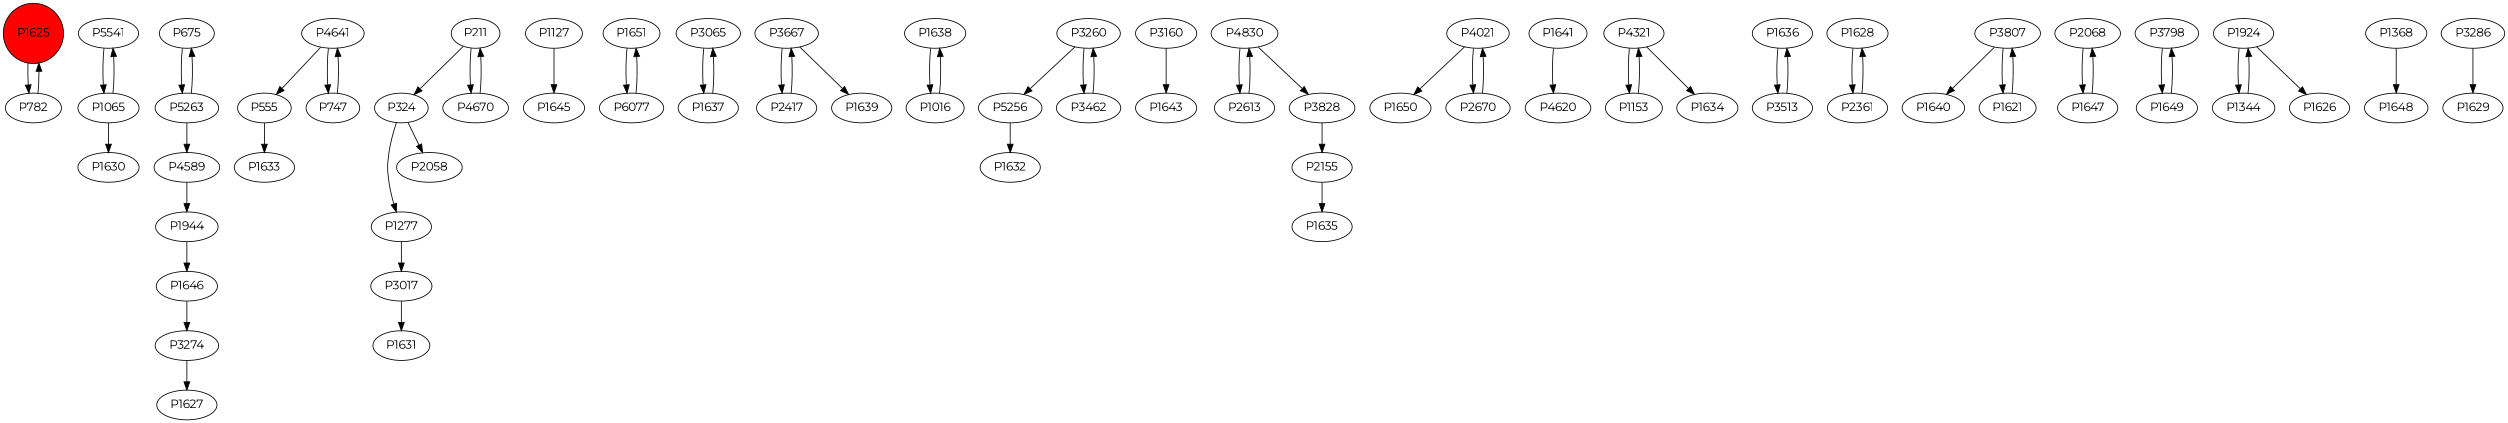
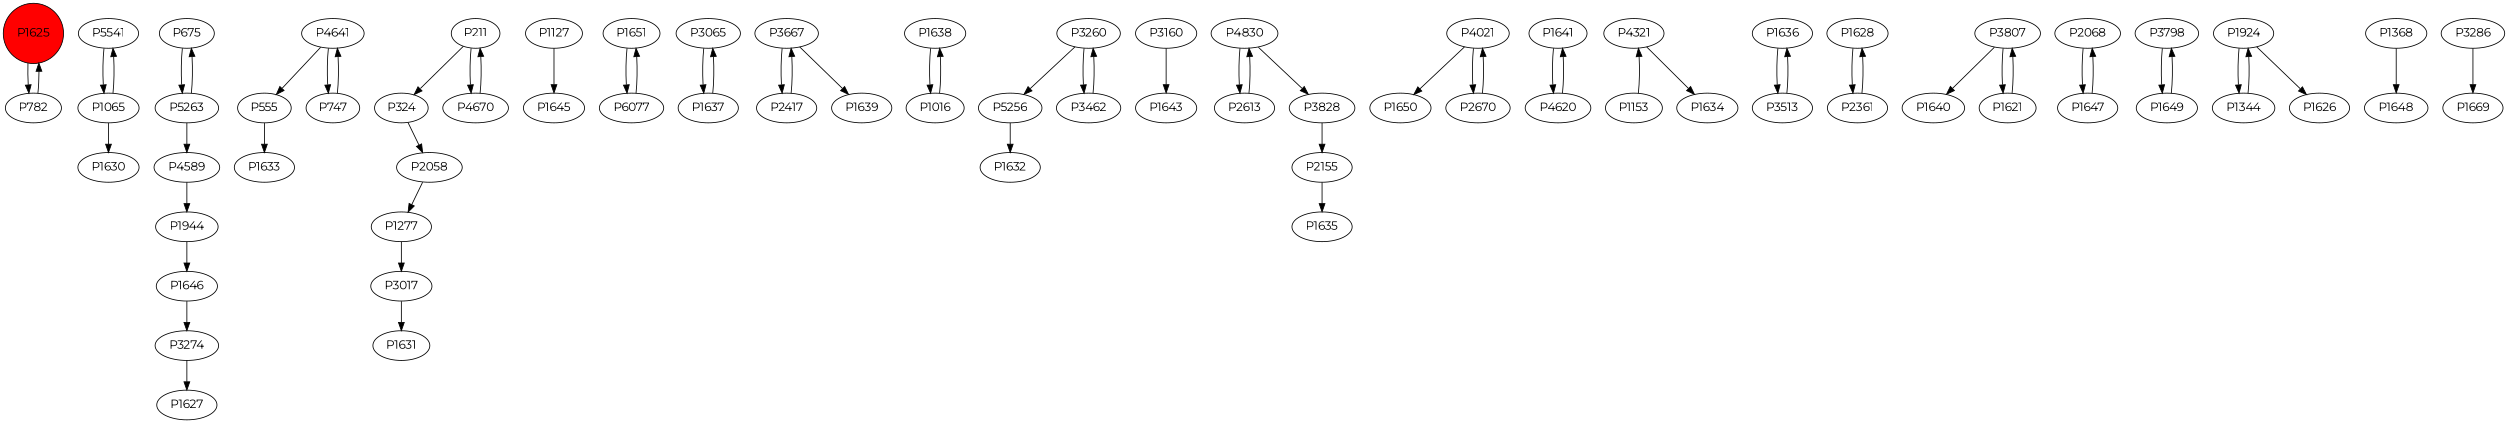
(1628, 66) -> none
none -> (1564, 75)
(2473, 108) -> (2473, 108)
(388, 163) -> (417, 193)
